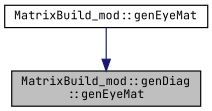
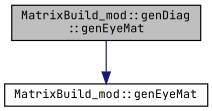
(106, 43) -> (106, 56)
